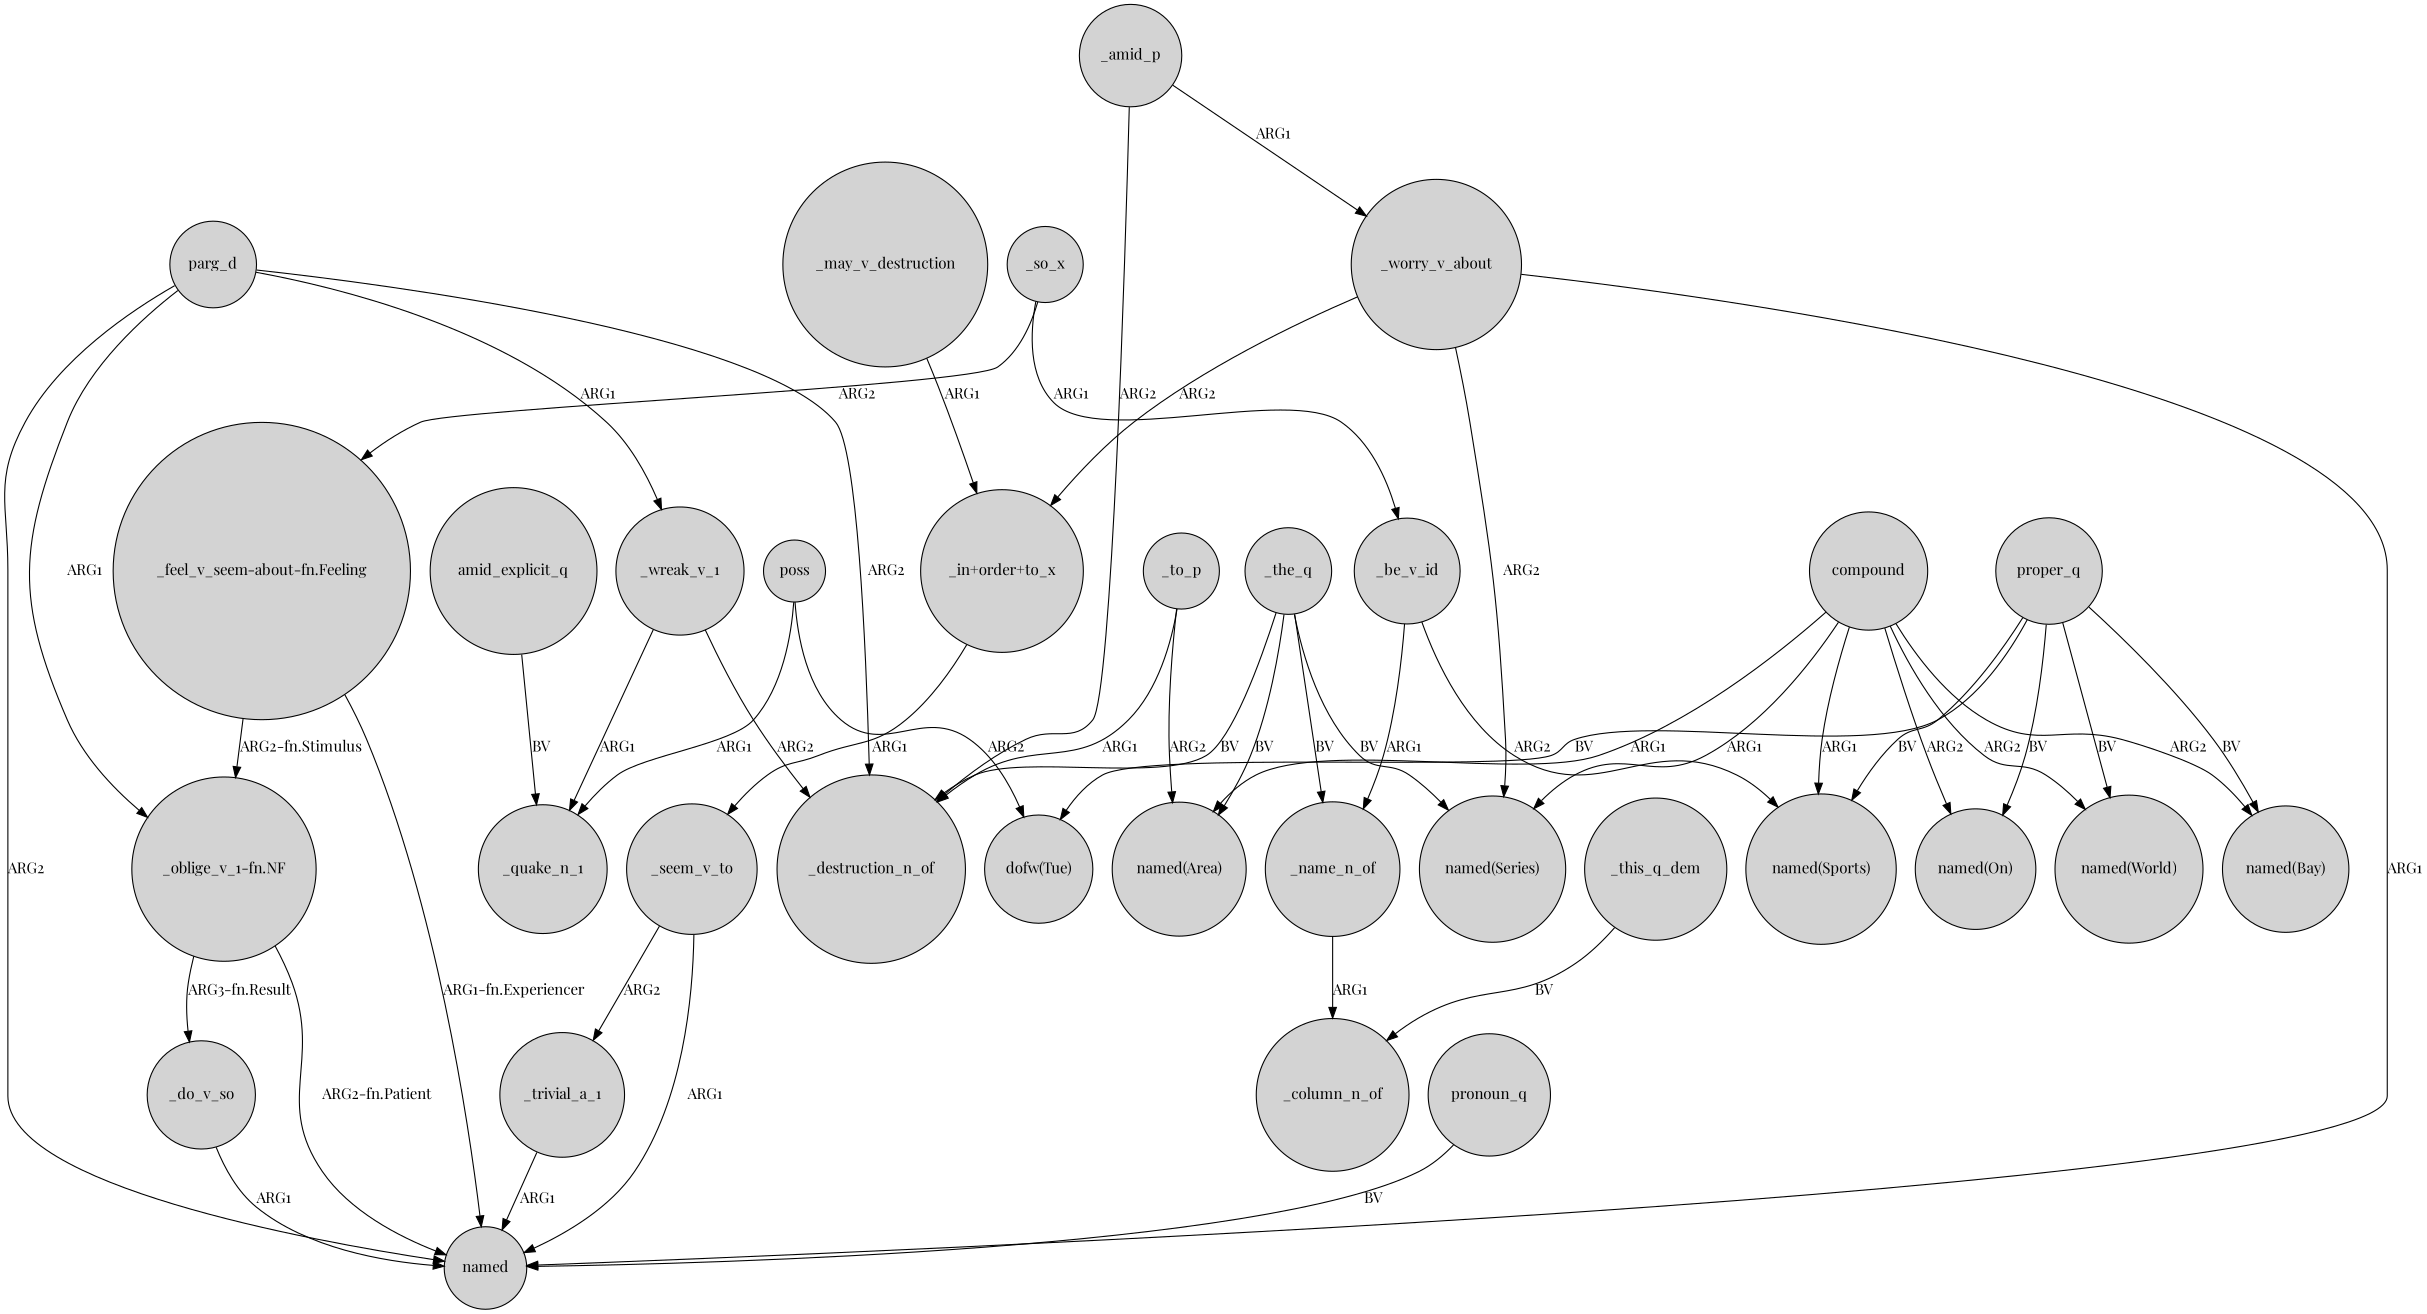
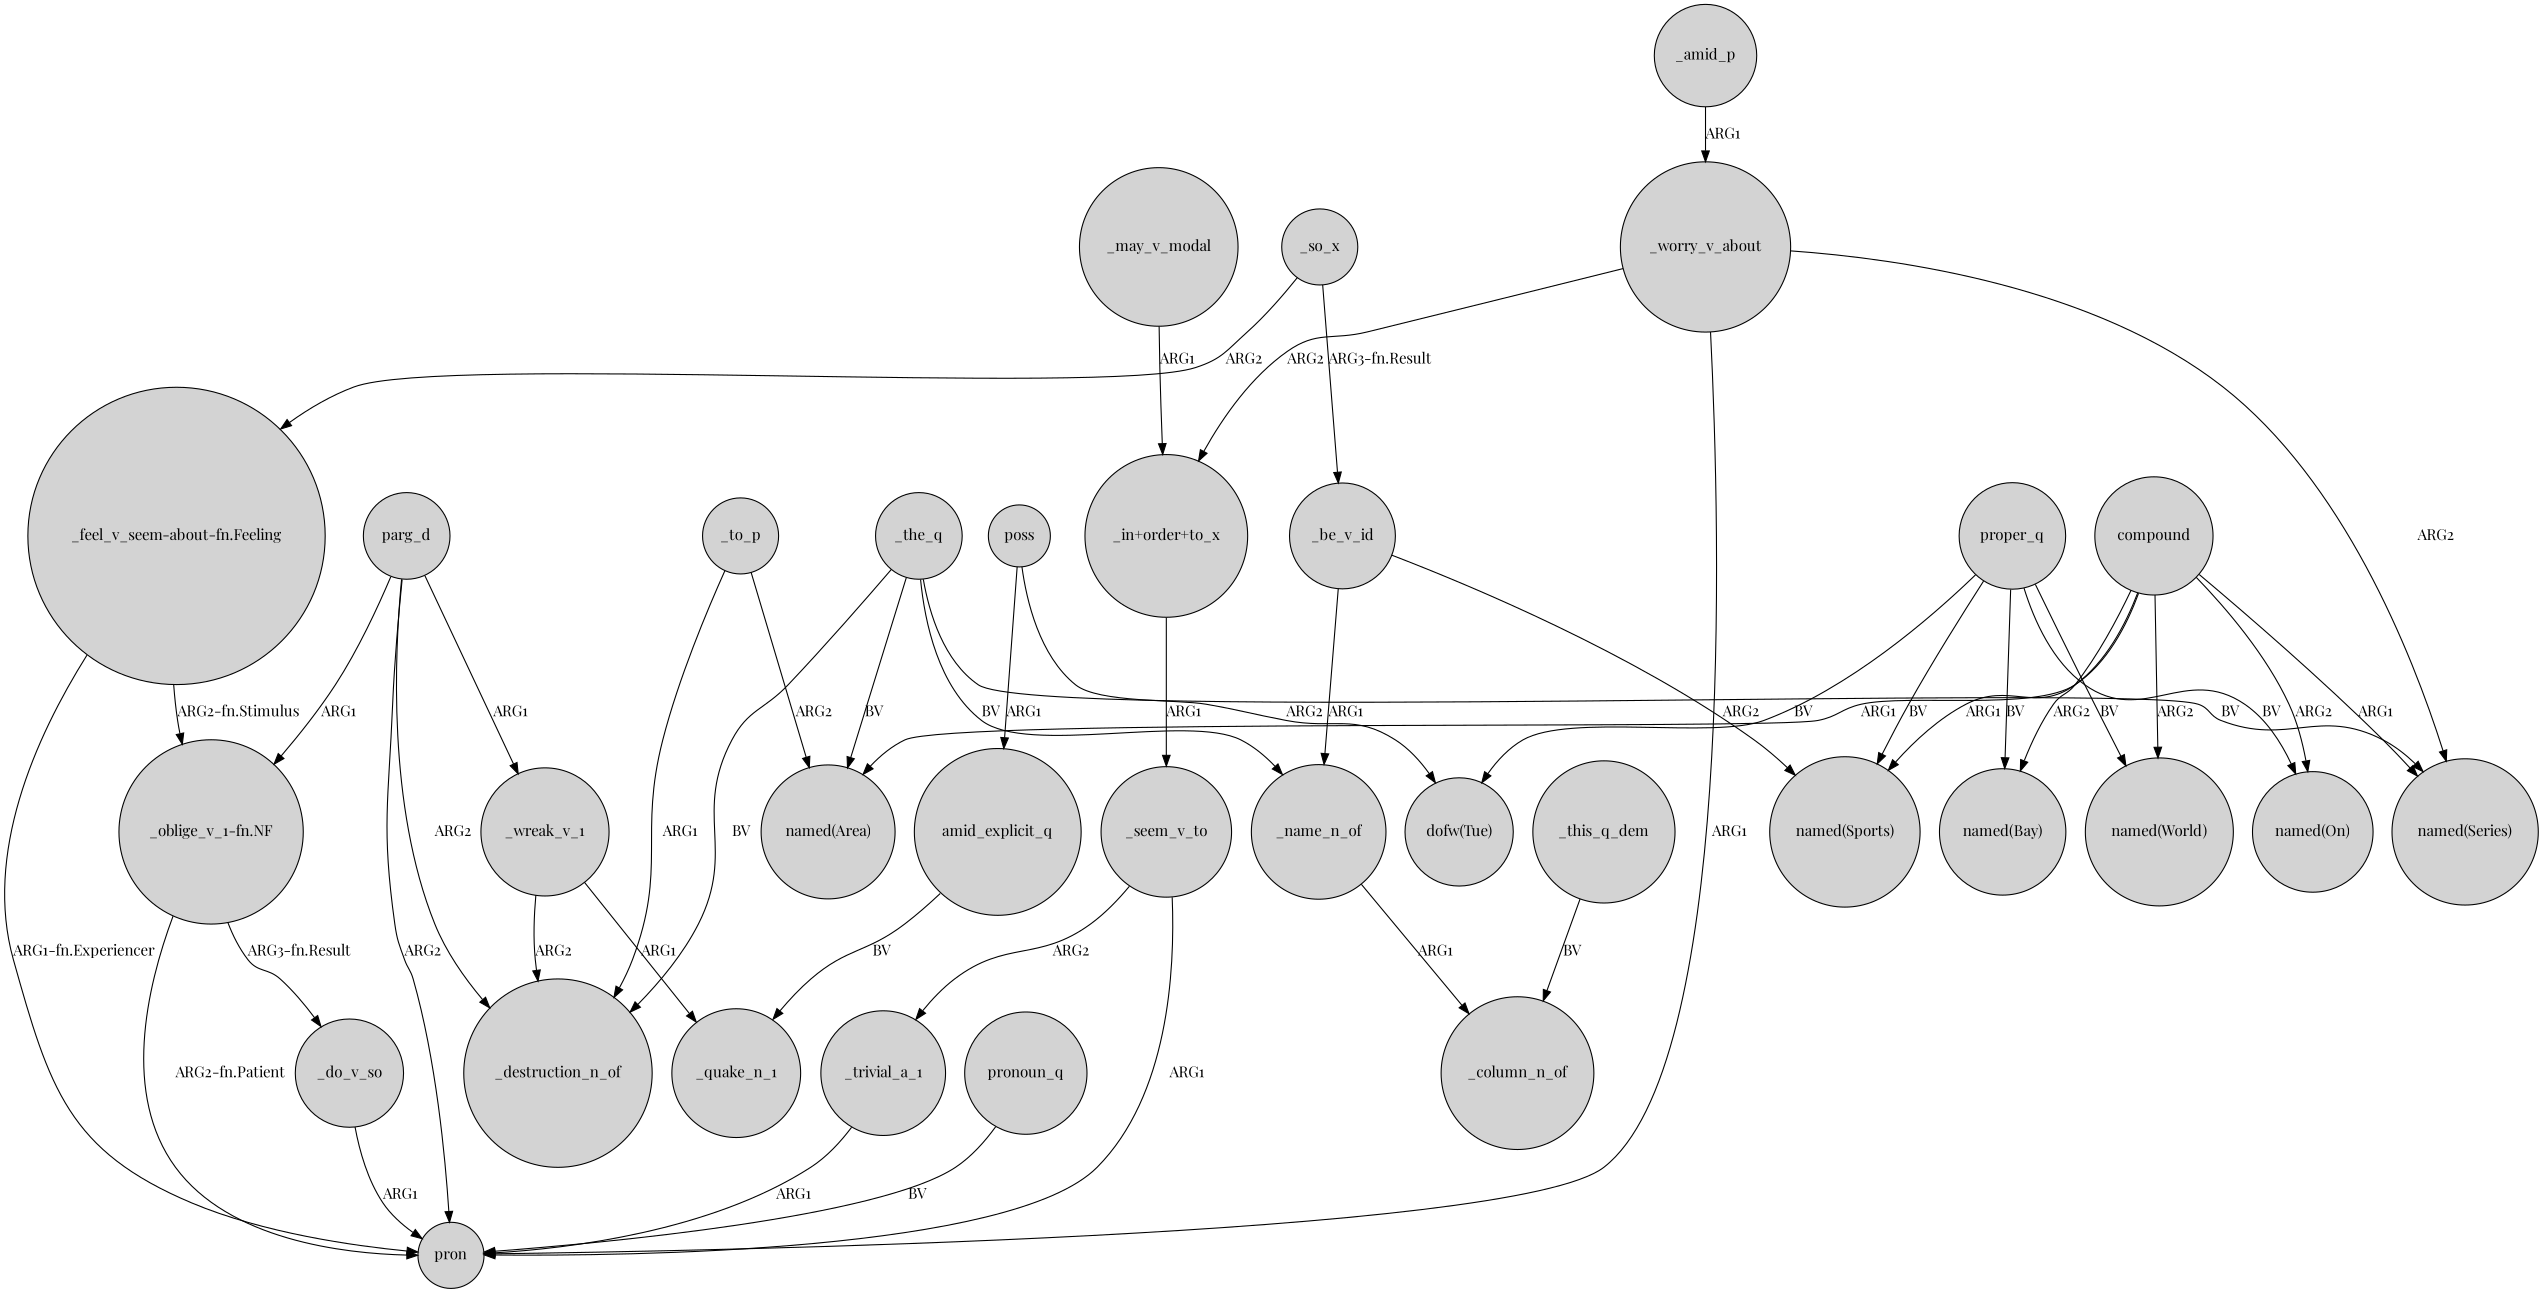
(885, 264) -> (1159, 247)
(1072, 395) -> (1380, 359)
(1115, 499) -> none
(725, 737) -> (1011, 652)
(485, 1268) -> (451, 1255)
